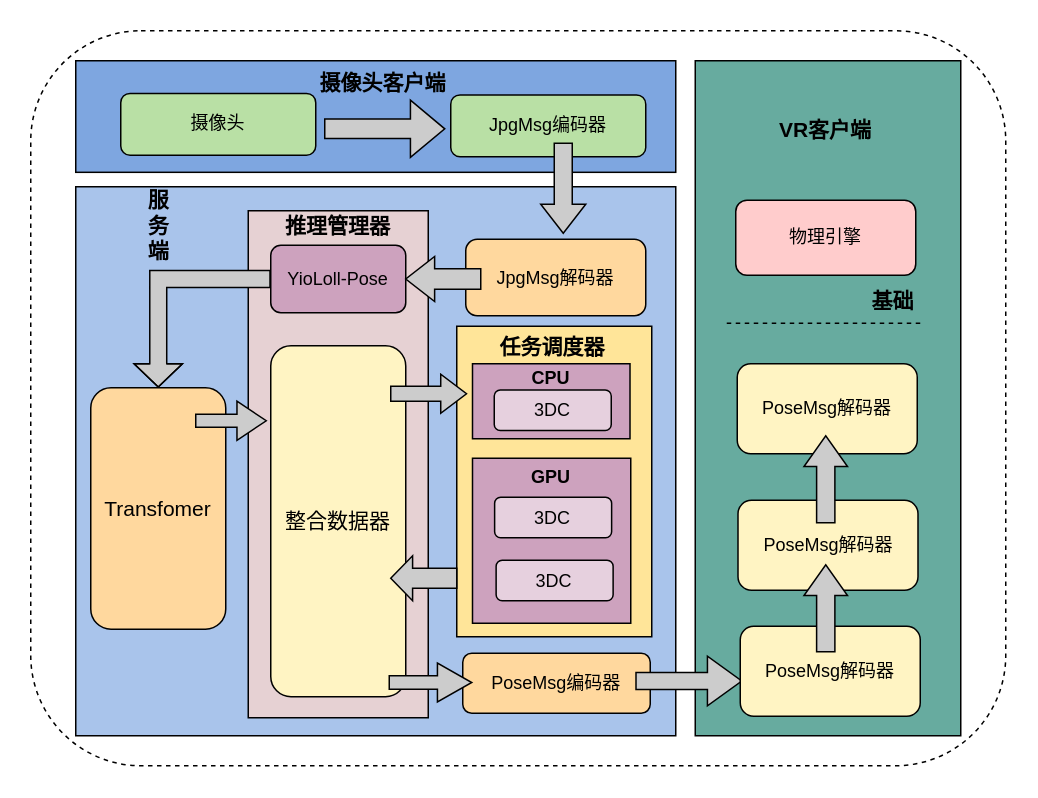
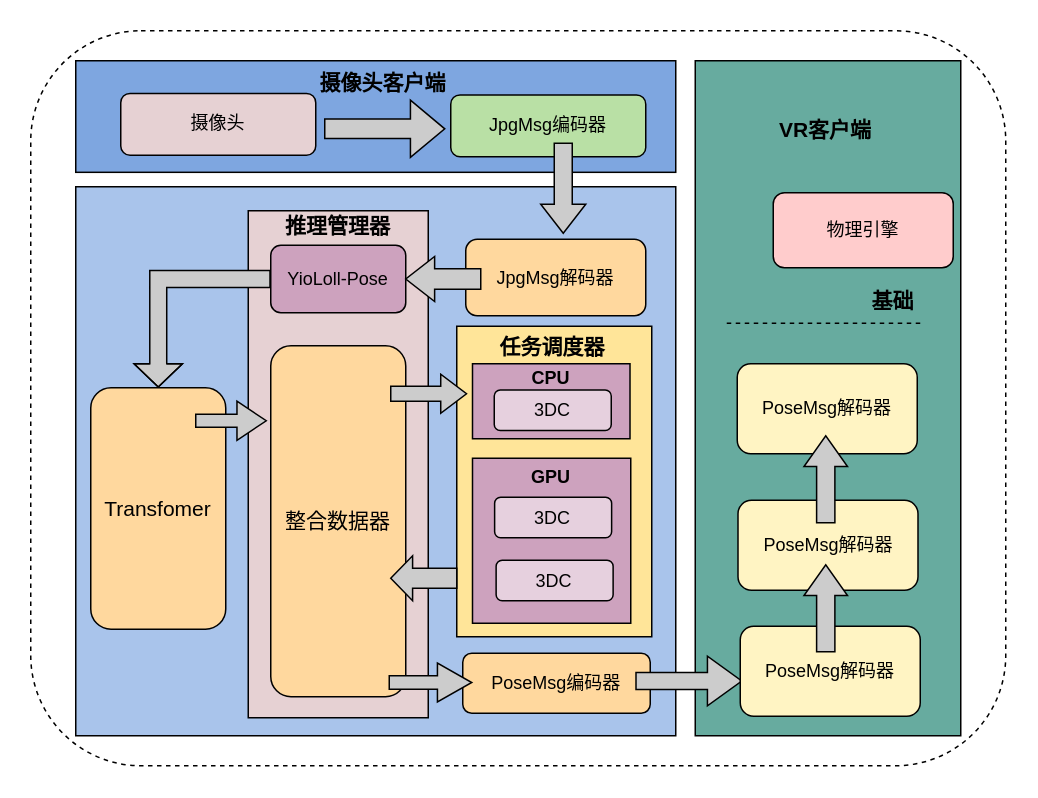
(218, 124) -> (218, 124)
(158, 226) -> none
(826, 238) -> (863, 230)
(338, 521) -> (338, 521)
